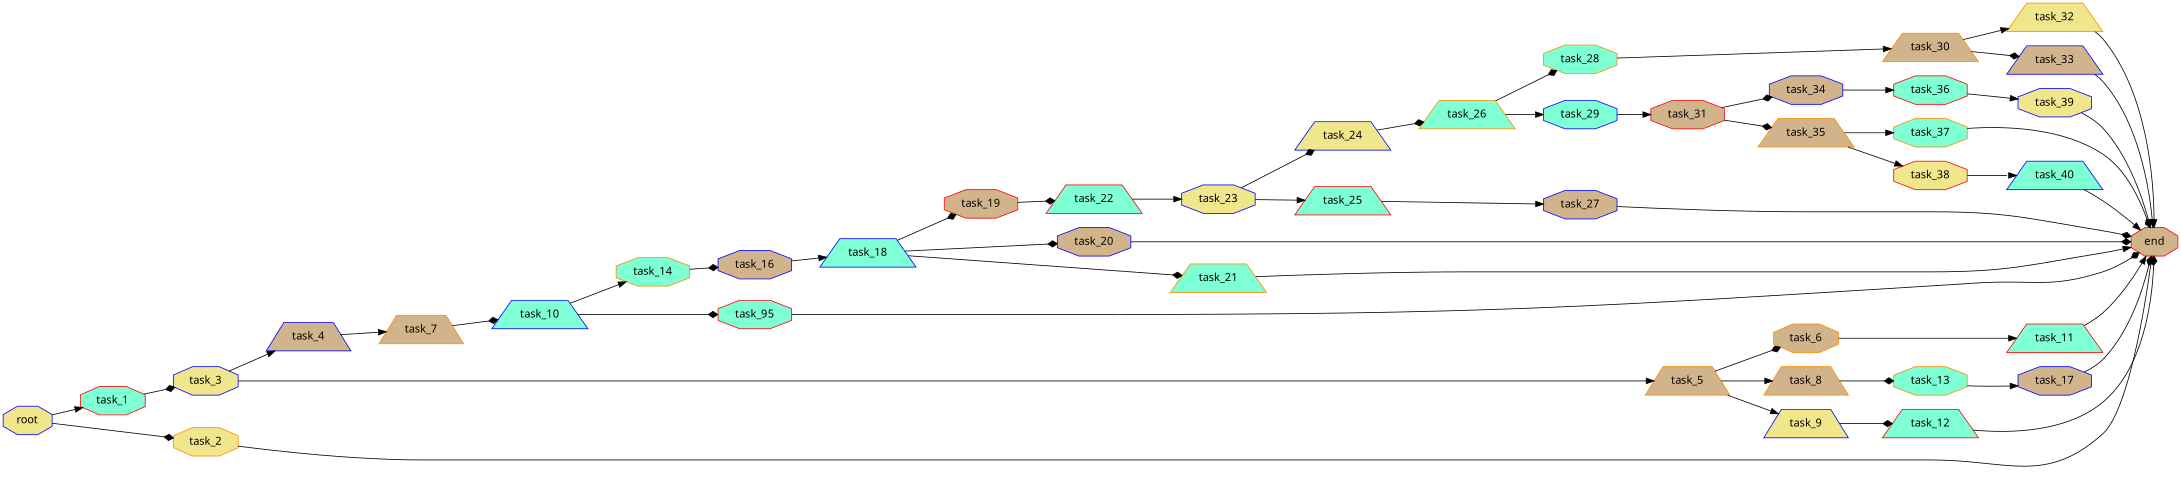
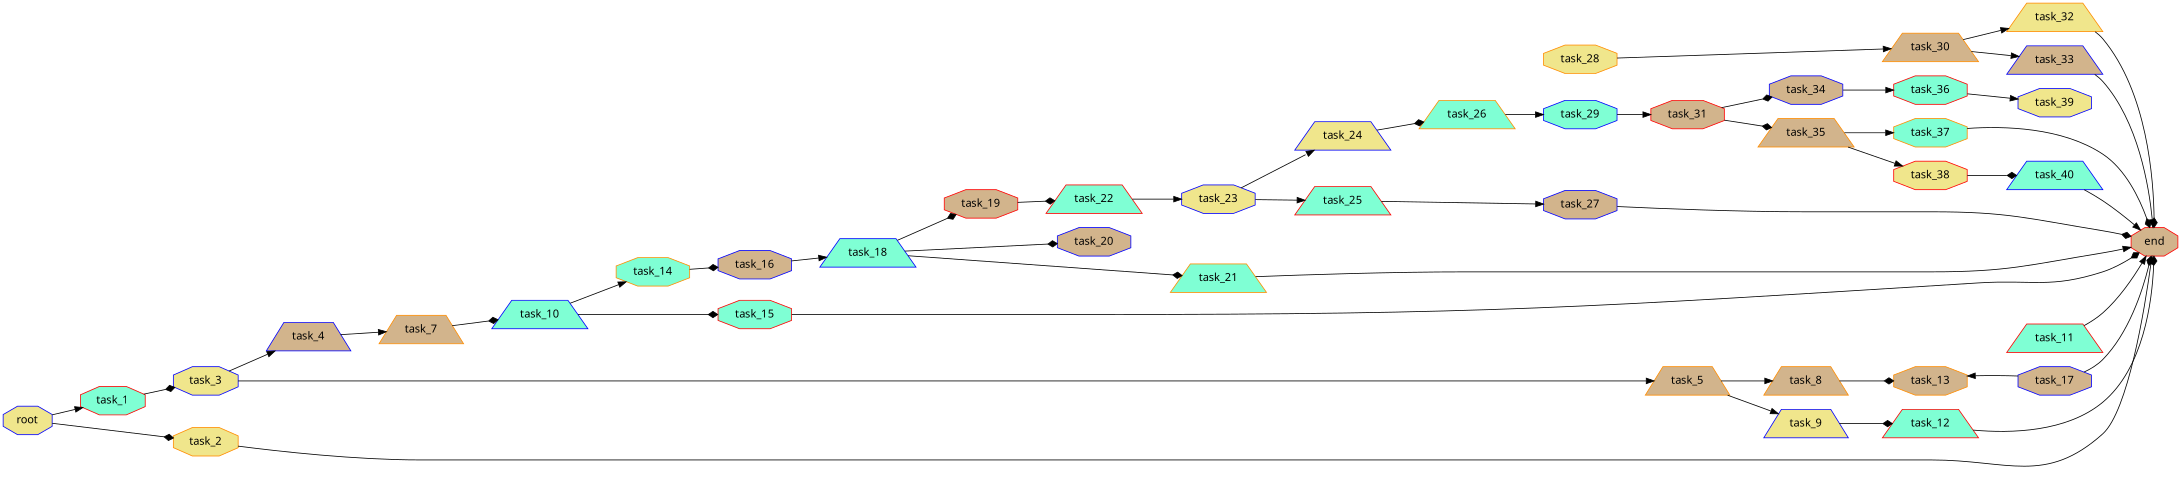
(1991, 54) -> (1991, 54)
(1580, 59) -> (1580, 59)
(1522, 88) -> none
(2141, 120) -> (2141, 120)
(2125, 159) -> none
(1273, 171) -> (1273, 171)
(1987, 175) -> (1987, 175)
(1626, 242) -> none
(755, 315) -> (755, 315)
(1806, 338) -> none
(1930, 381) -> (1930, 381)
(1989, 386) -> (1997, 376)
